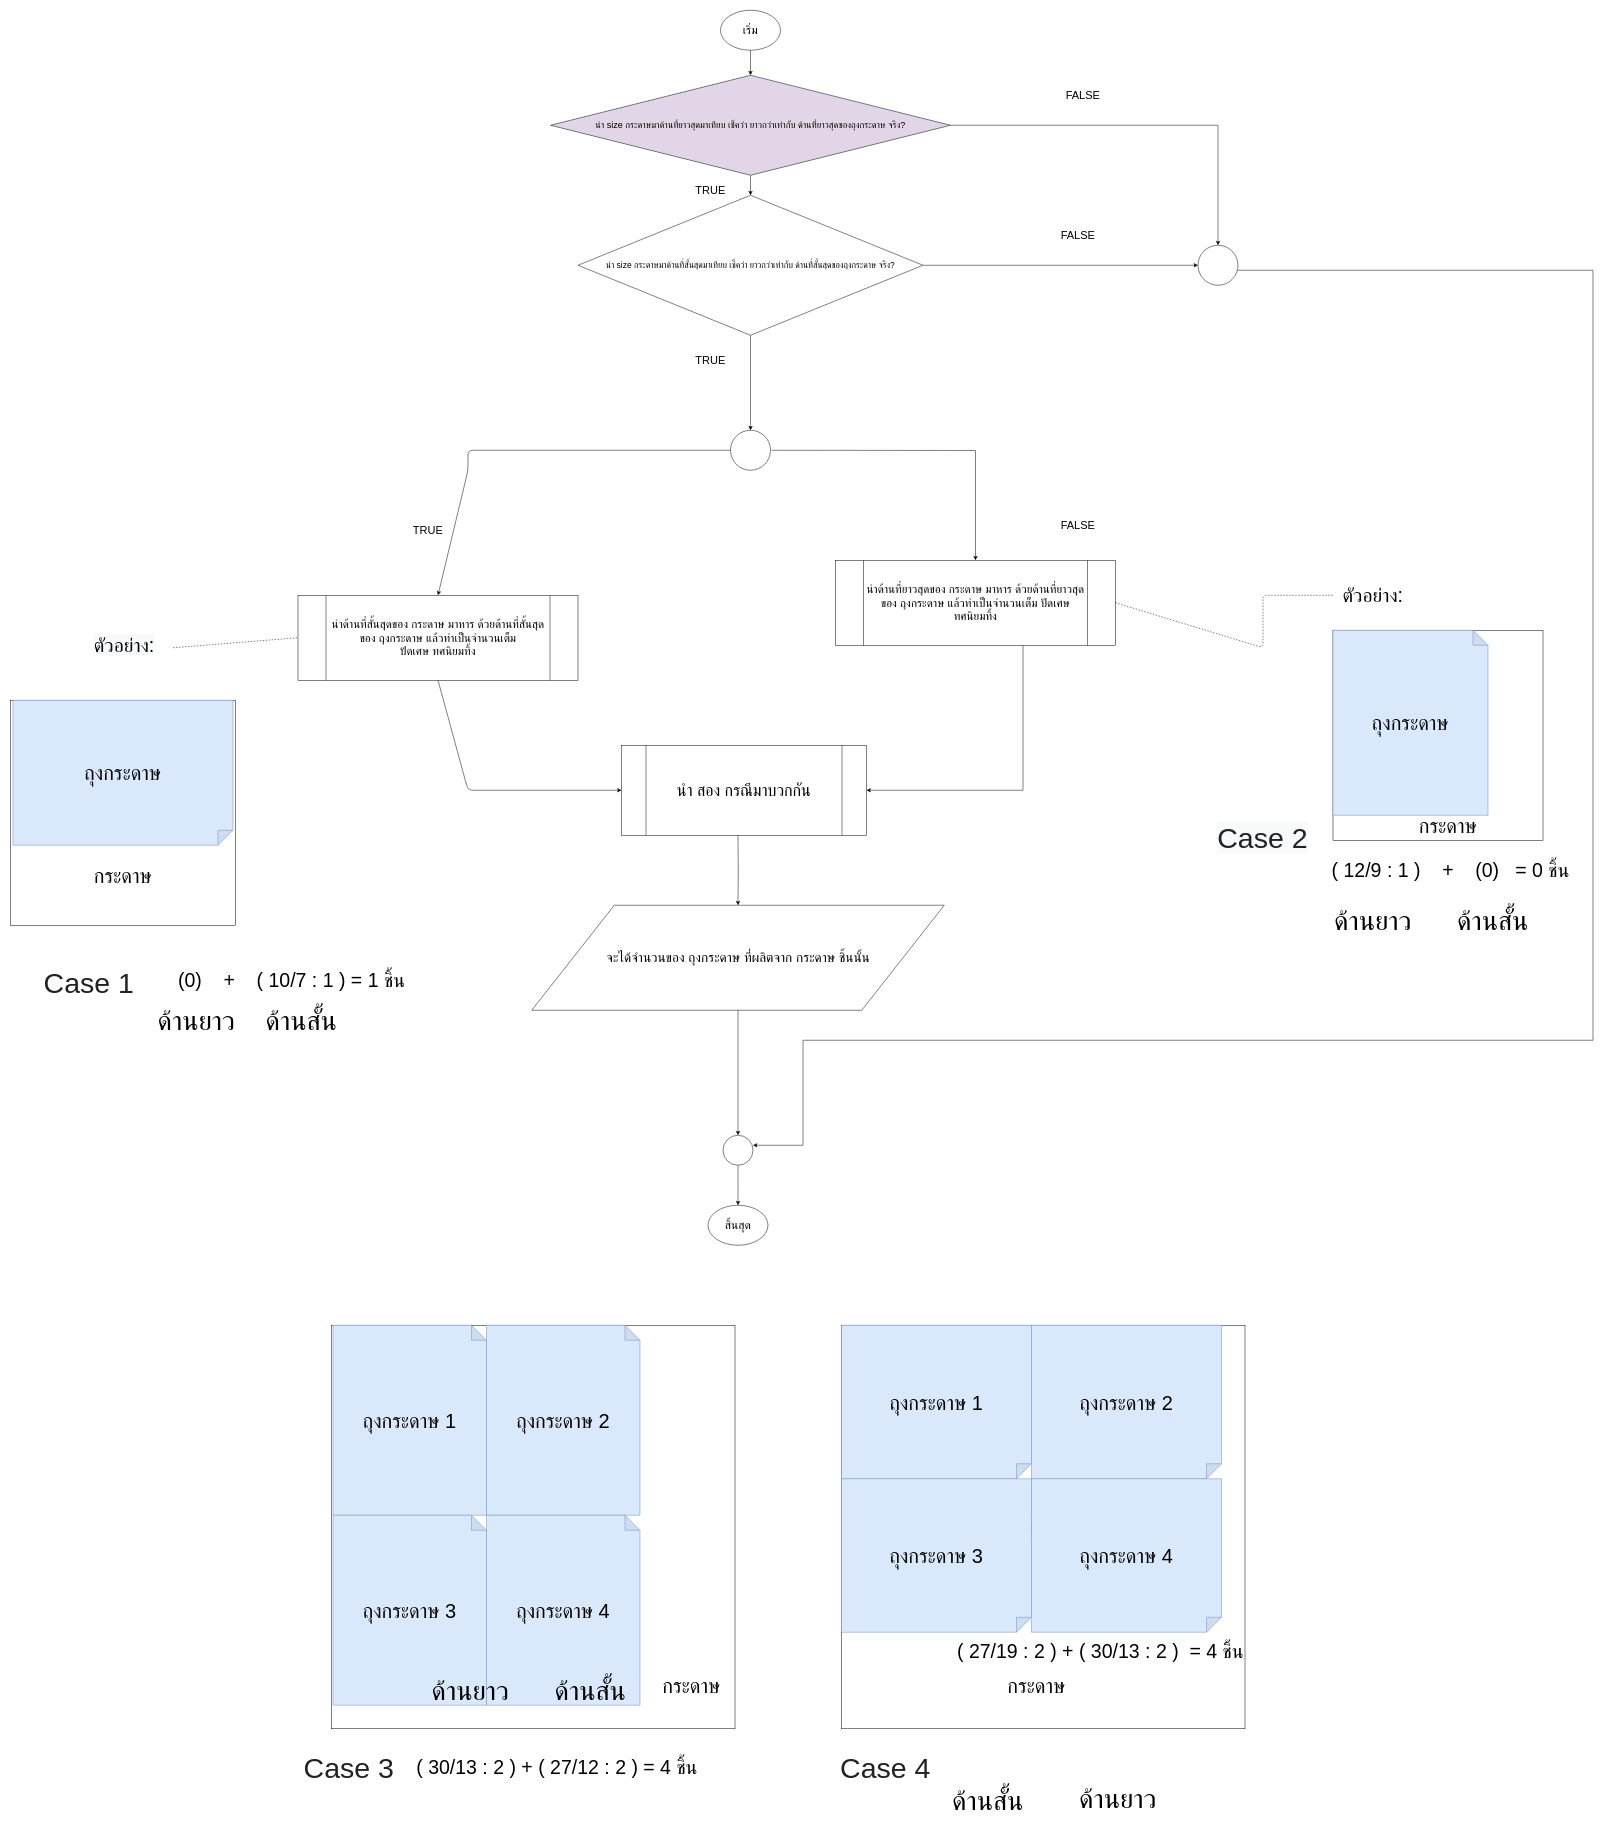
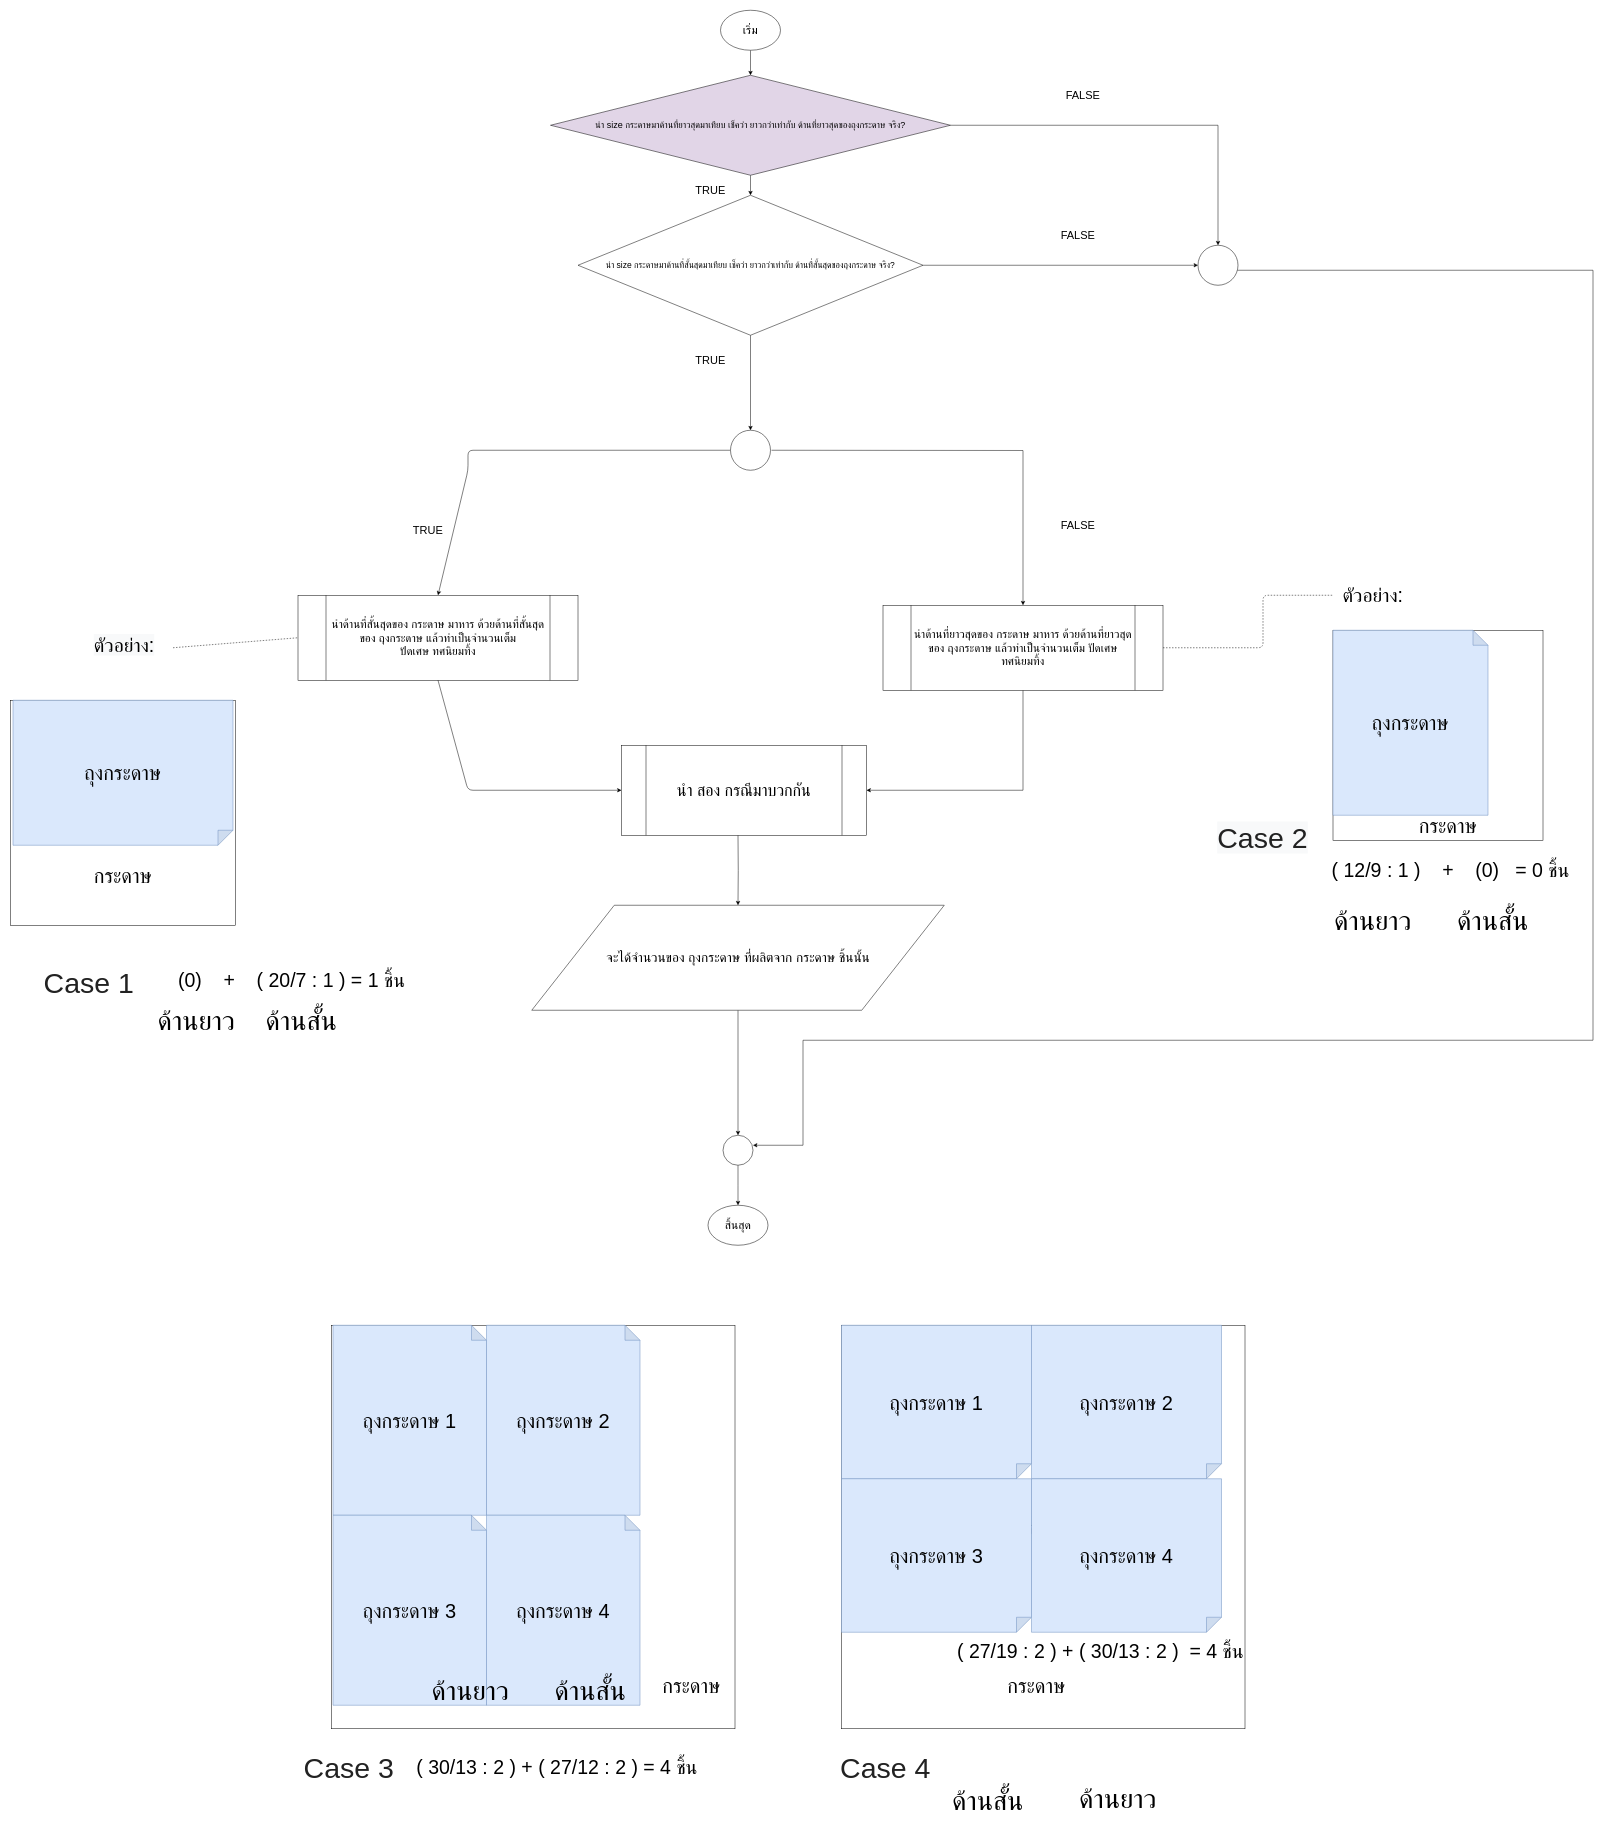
(975, 603) -> (1023, 648)
(289, 980) -> (289, 980)
